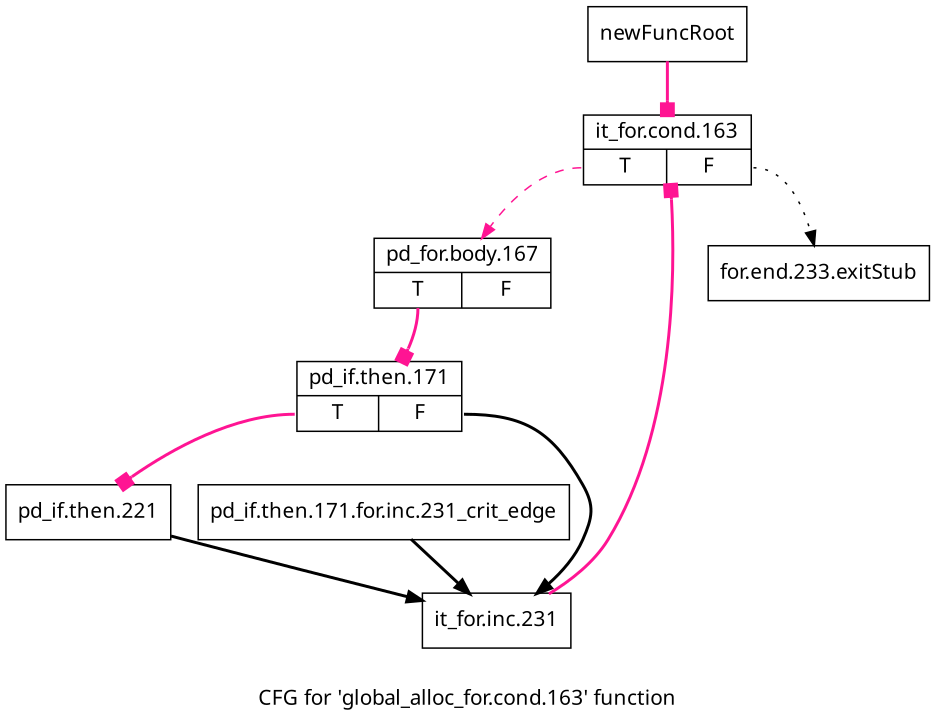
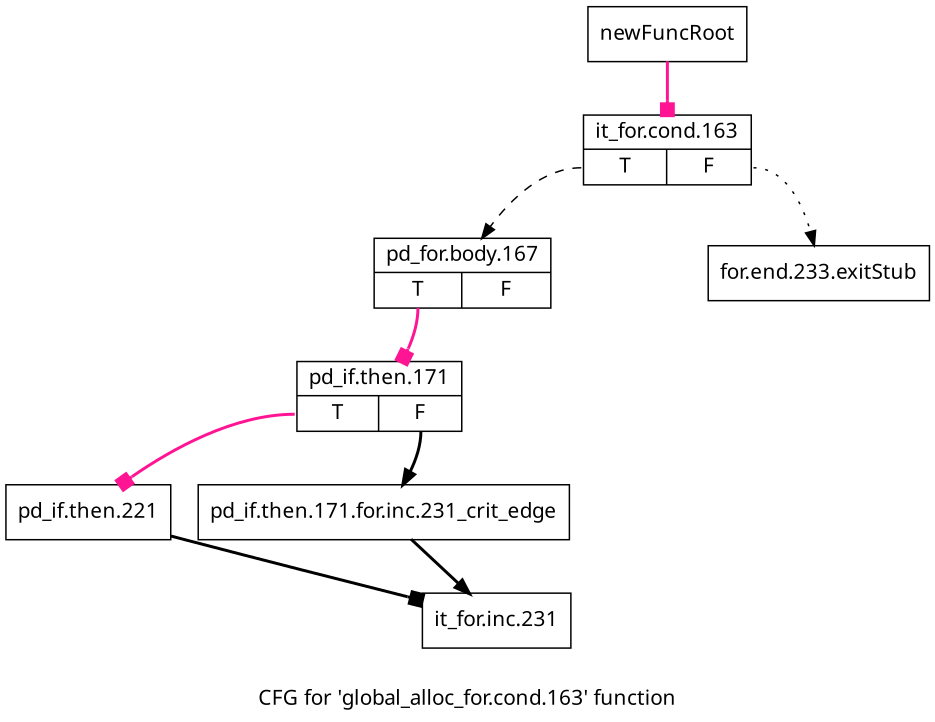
(529, 187) -> (529, 187)
(656, 414) -> none
(574, 471) -> (418, 452)
(289, 567) -> (289, 567)
